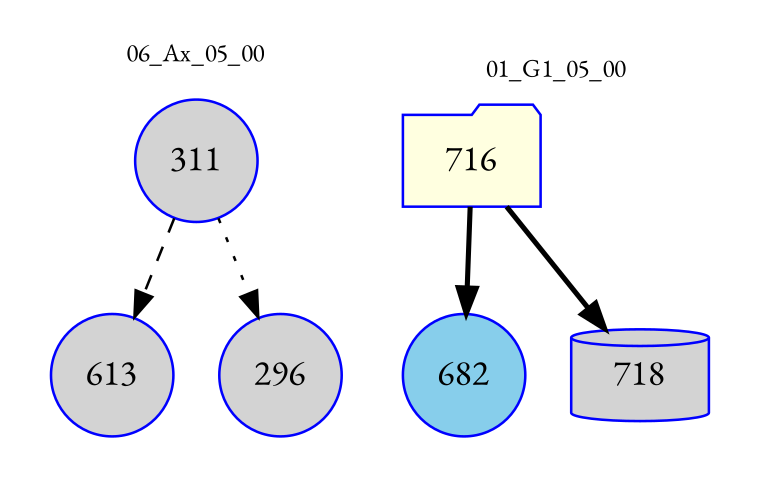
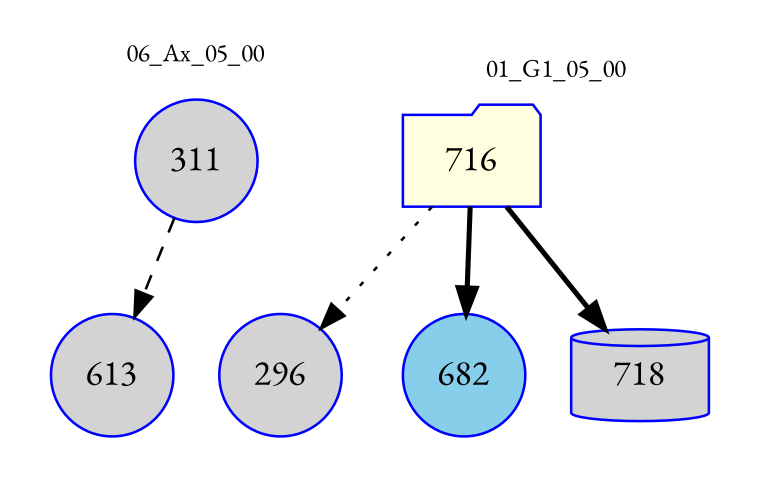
(234, 256) -> (399, 243)
